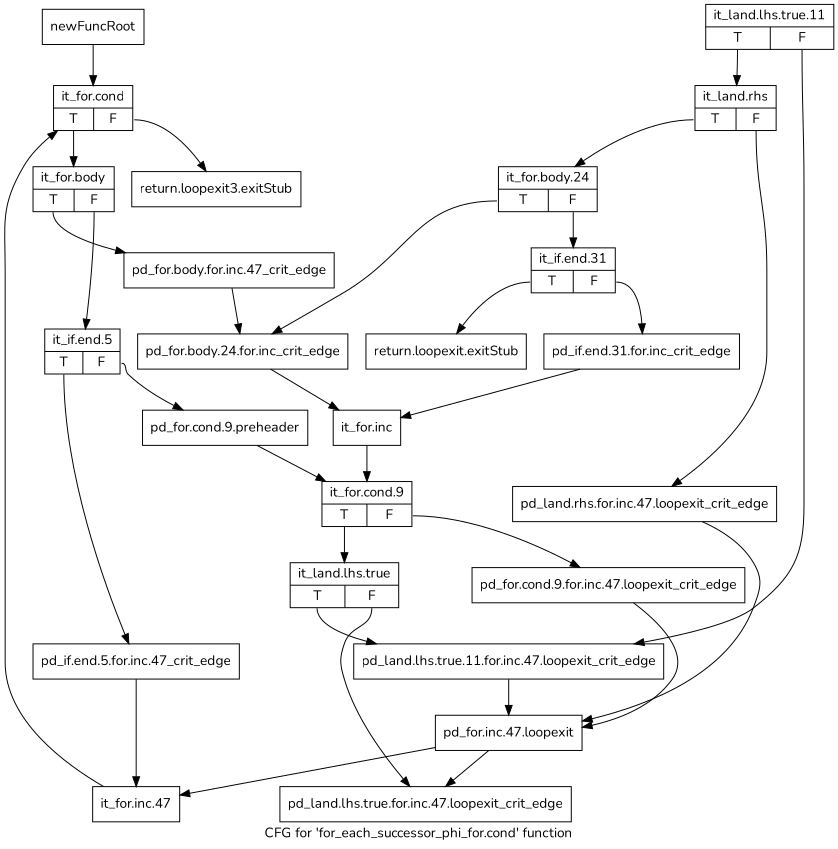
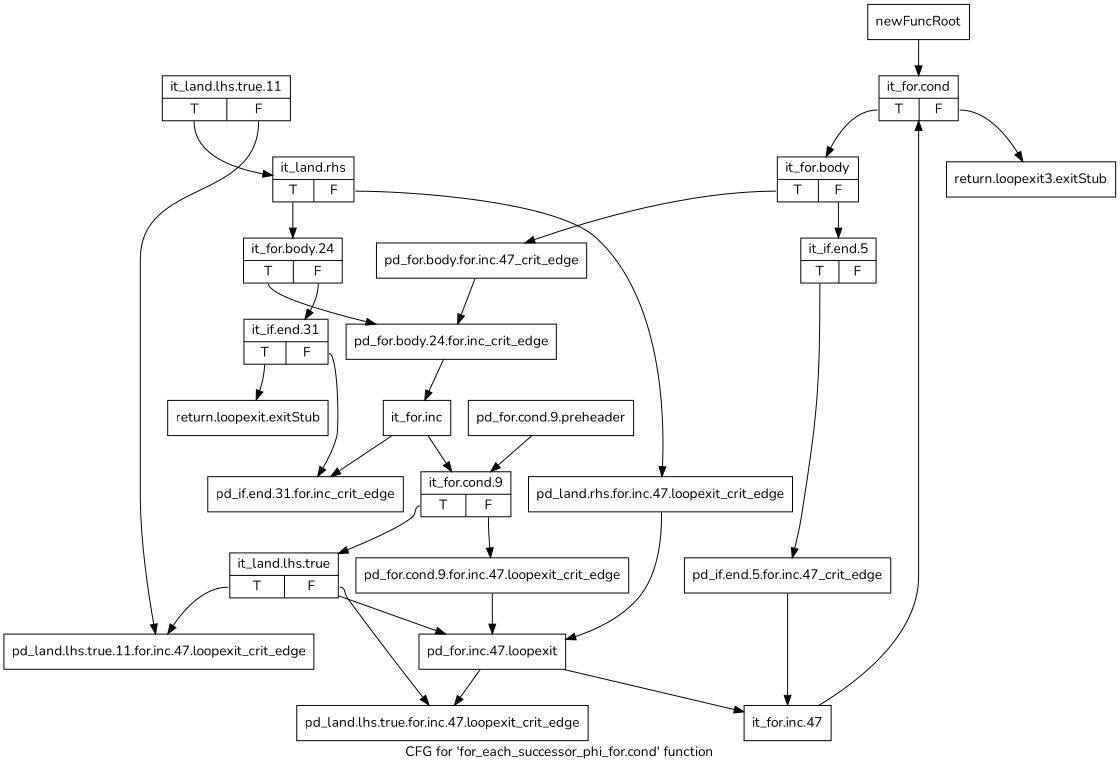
(144, 387) -> none
(495, 392) -> (366, 453)
(509, 692) -> (387, 613)
